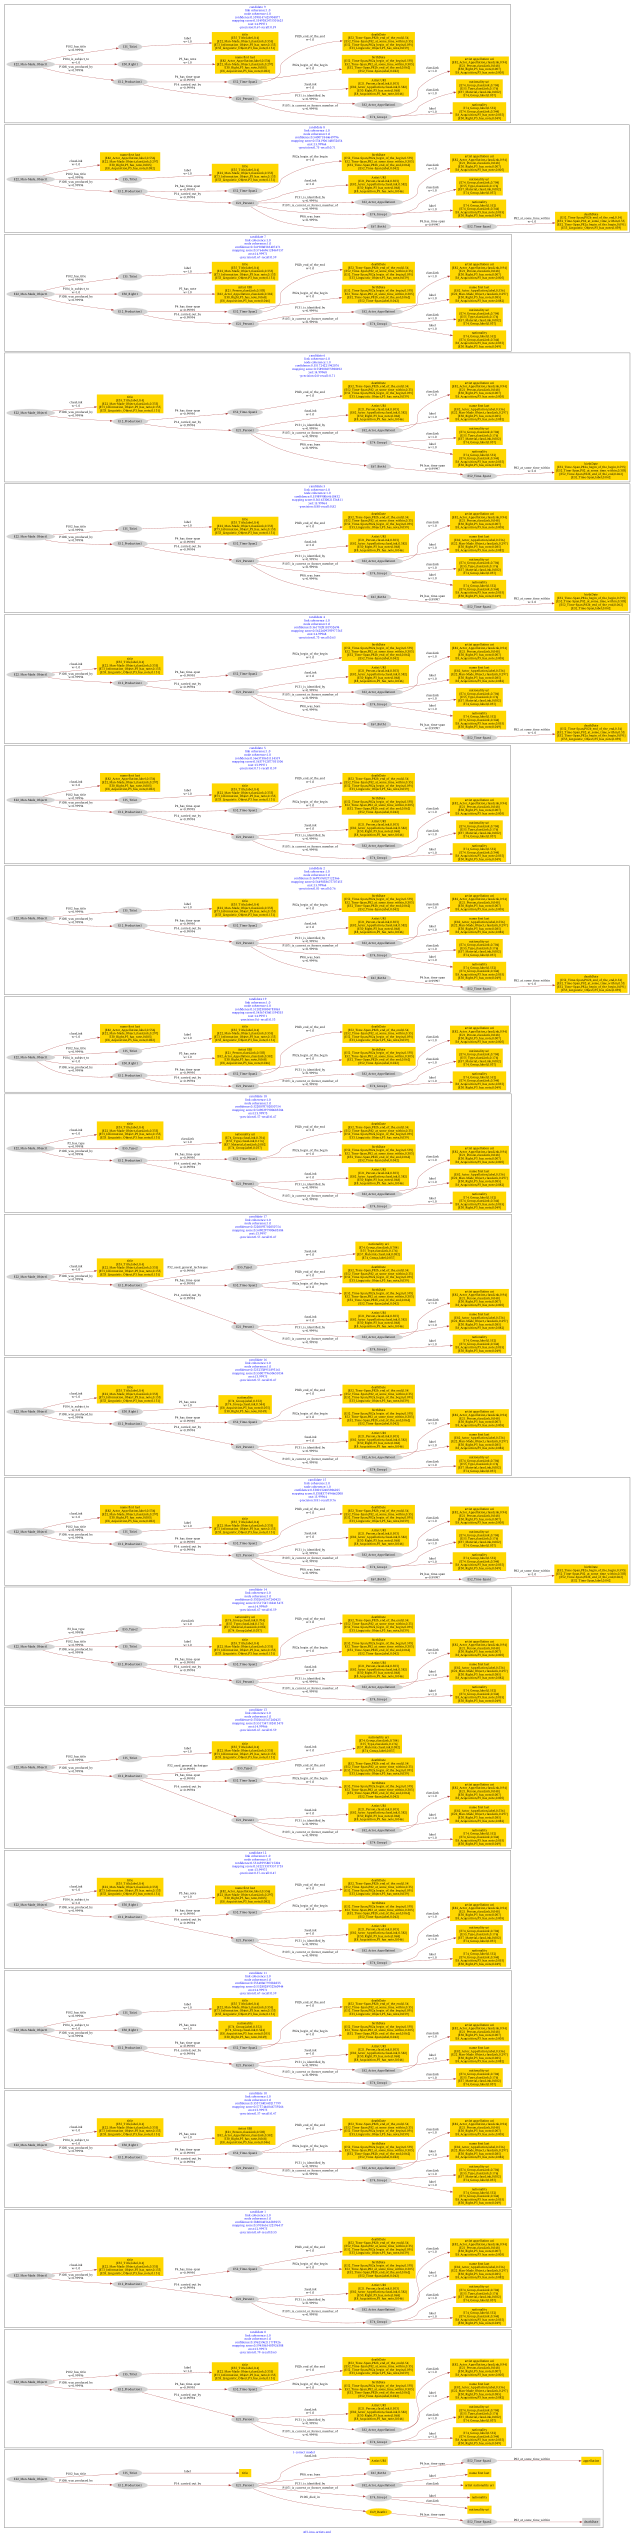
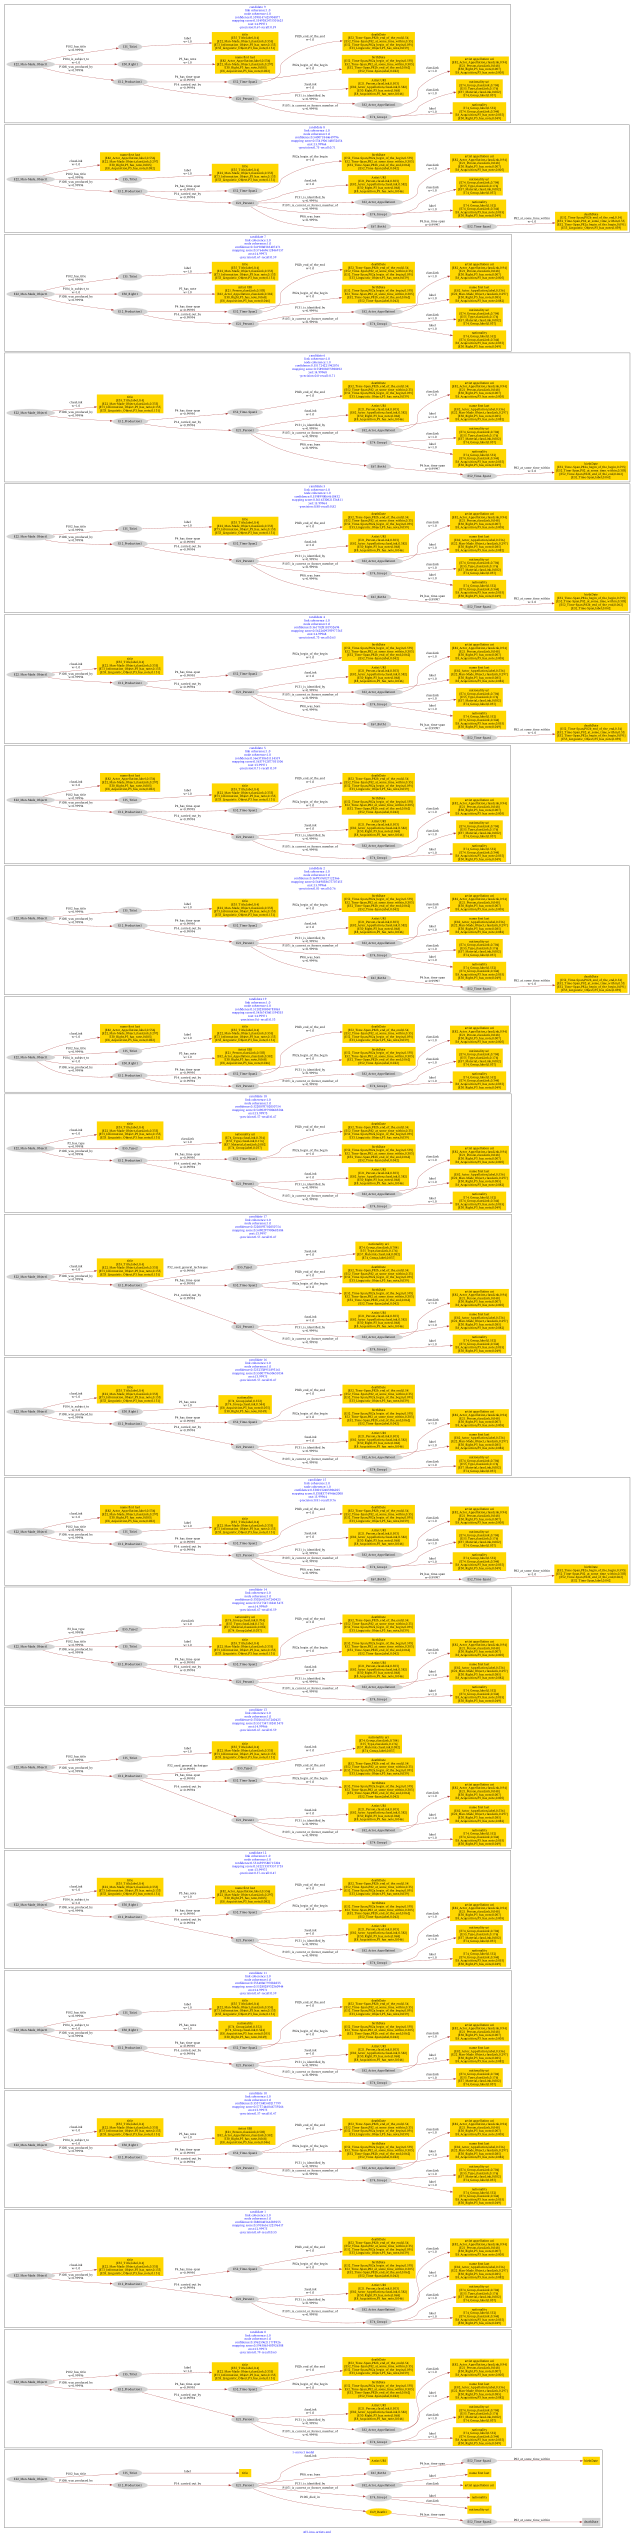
(591, 2461) -> (591, 2461)
(479, 2485) -> (479, 2485)
